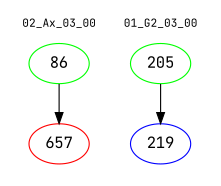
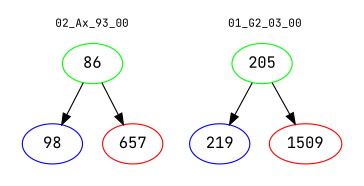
(60, 24) -> (93, 24)
none -> (52, 144)
none -> (306, 144)
